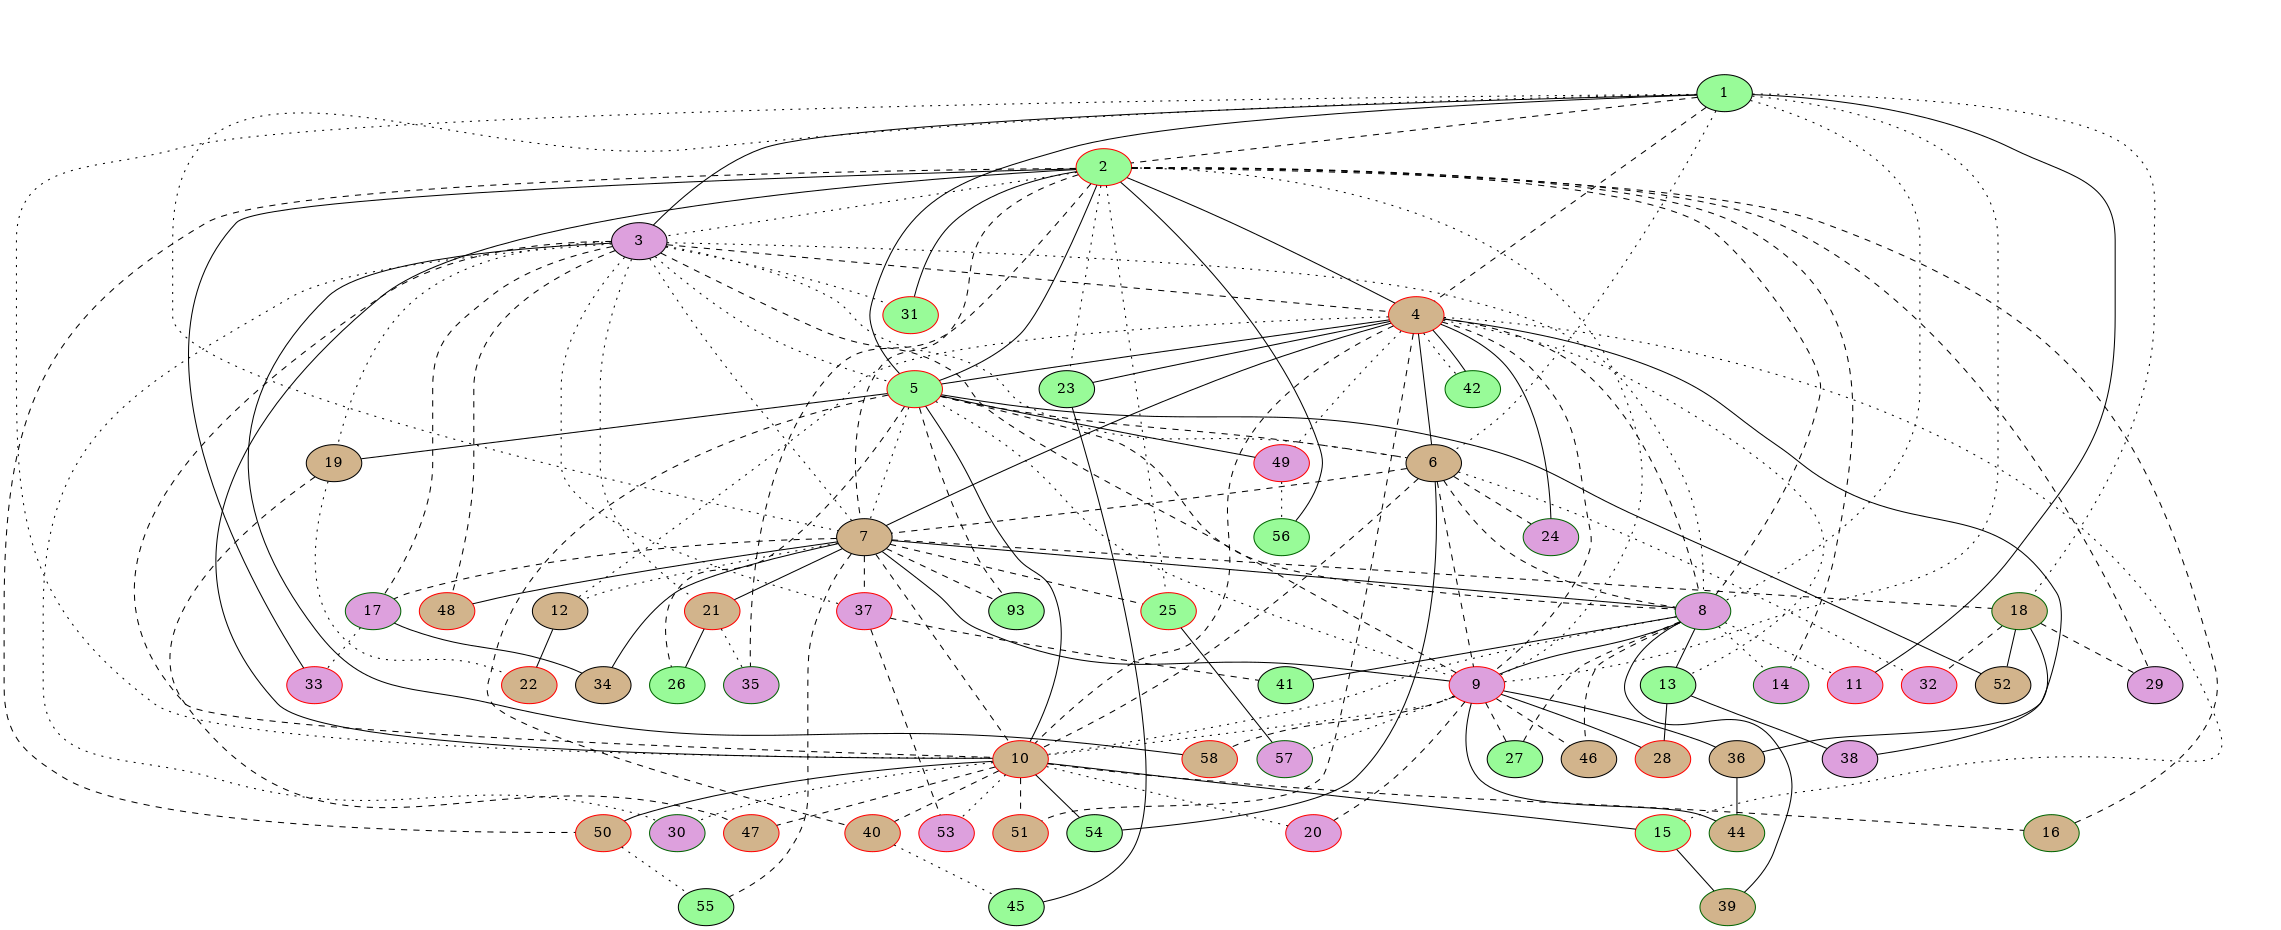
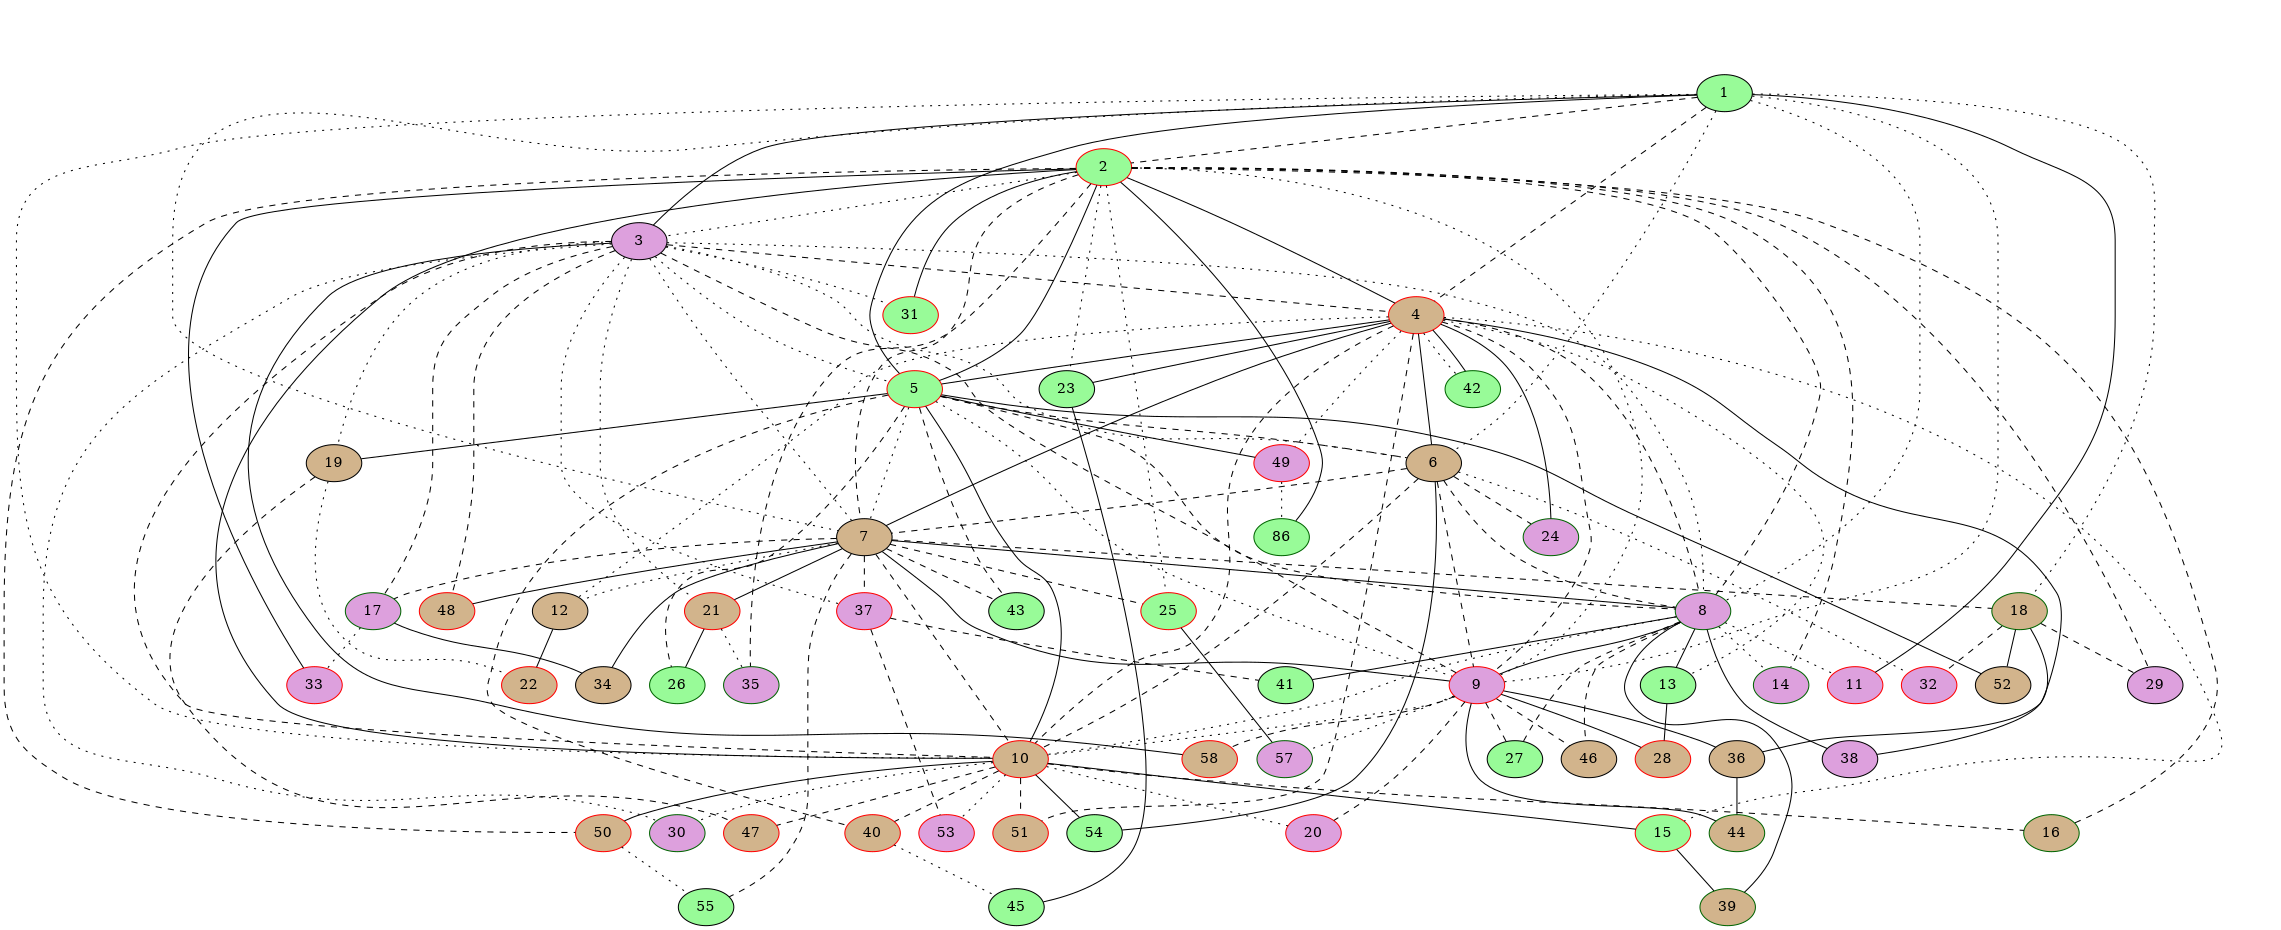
(1282, 537) -> (1282, 537)
(1016, 611) -> (1016, 611)
(1766, 725) -> (1748, 707)
